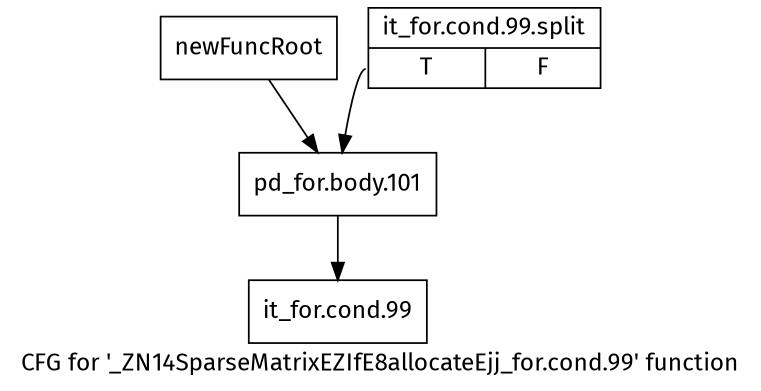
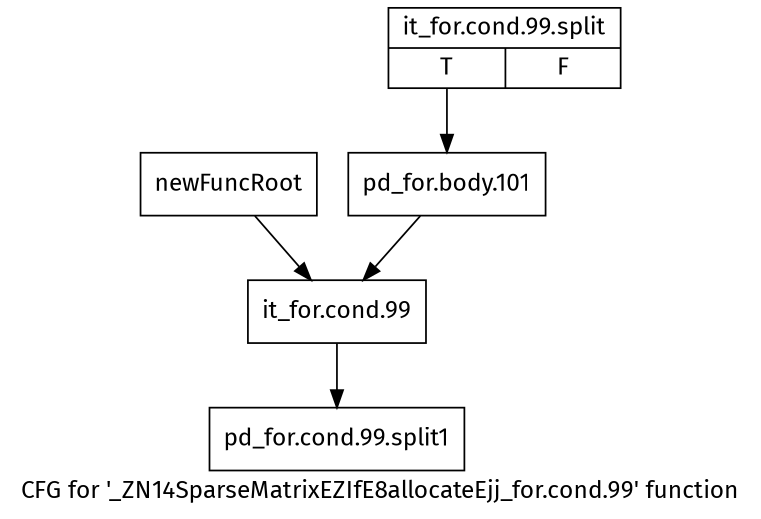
(288, 109) -> (277, 241)
none -> (337, 439)
